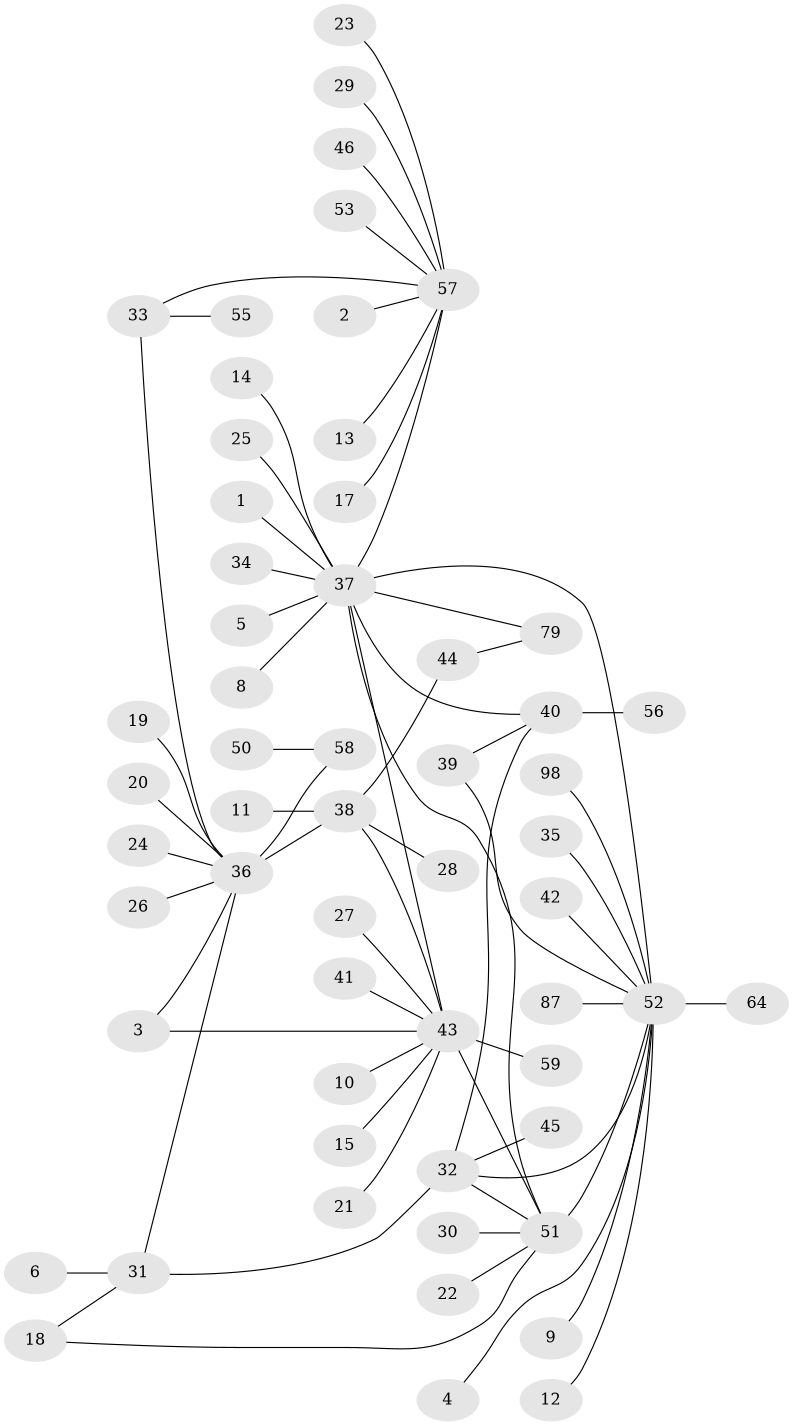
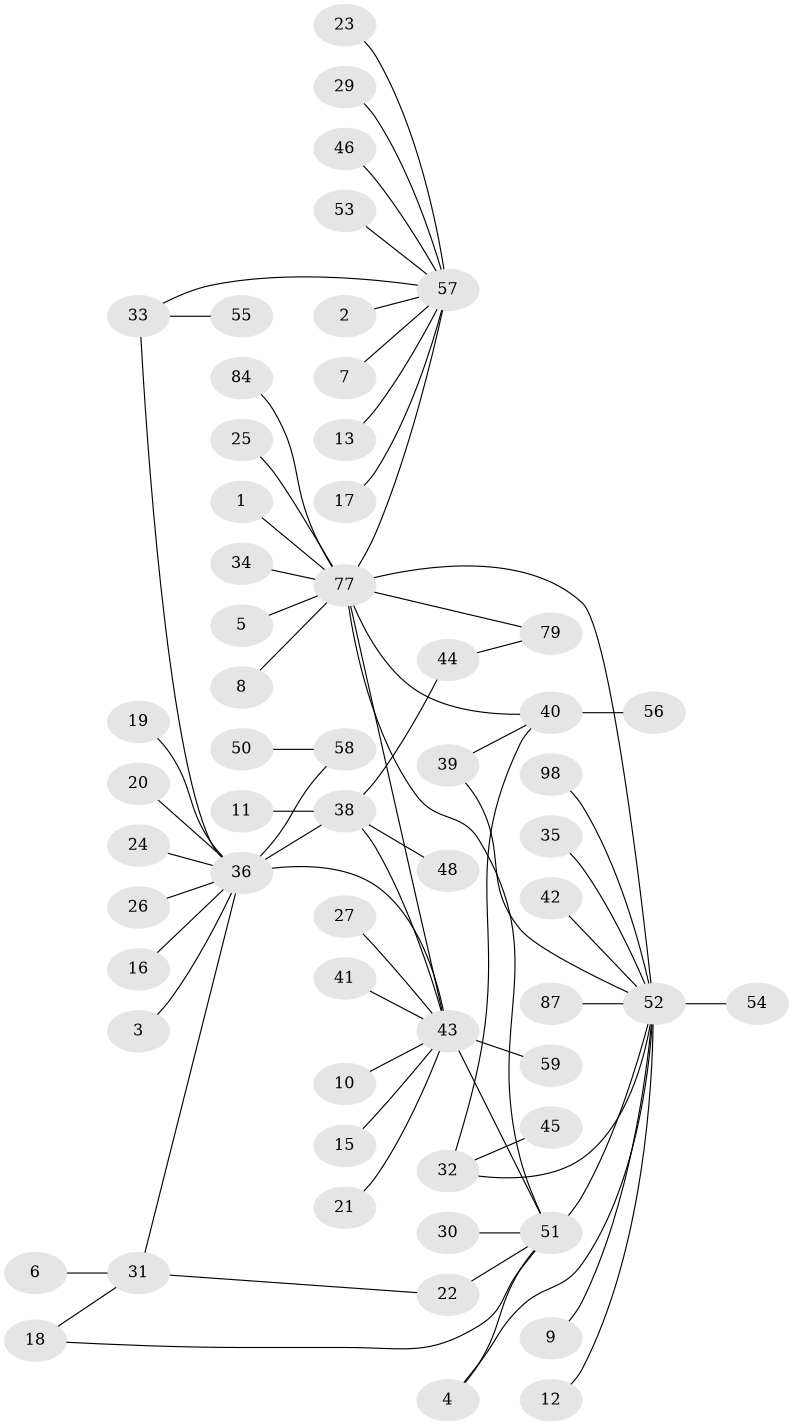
(242, 378) -> (242, 378)
none -> (345, 378)
(345, 586) -> (345, 586)
(448, 871) -> (448, 871)
none -> (139, 969)
(757, 1004) -> (757, 1004)
(293, 1031) -> (390, 898)
(500, 1202) -> (498, 1320)
(311, 1261) -> (293, 1284)
